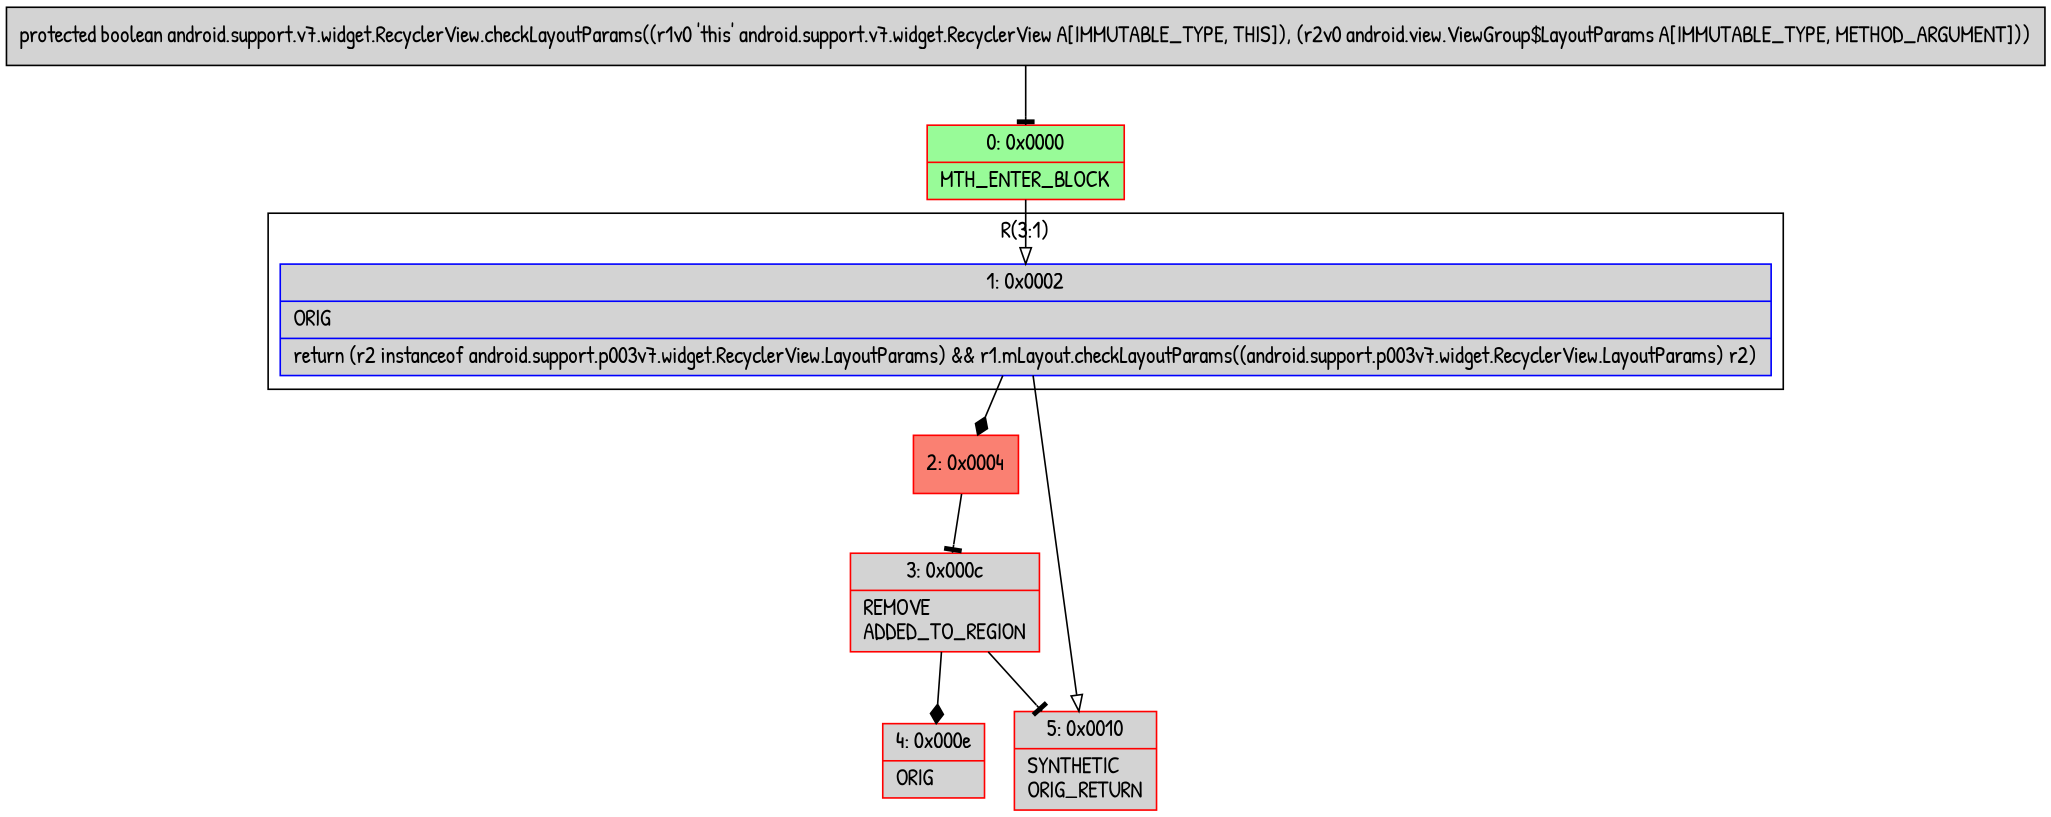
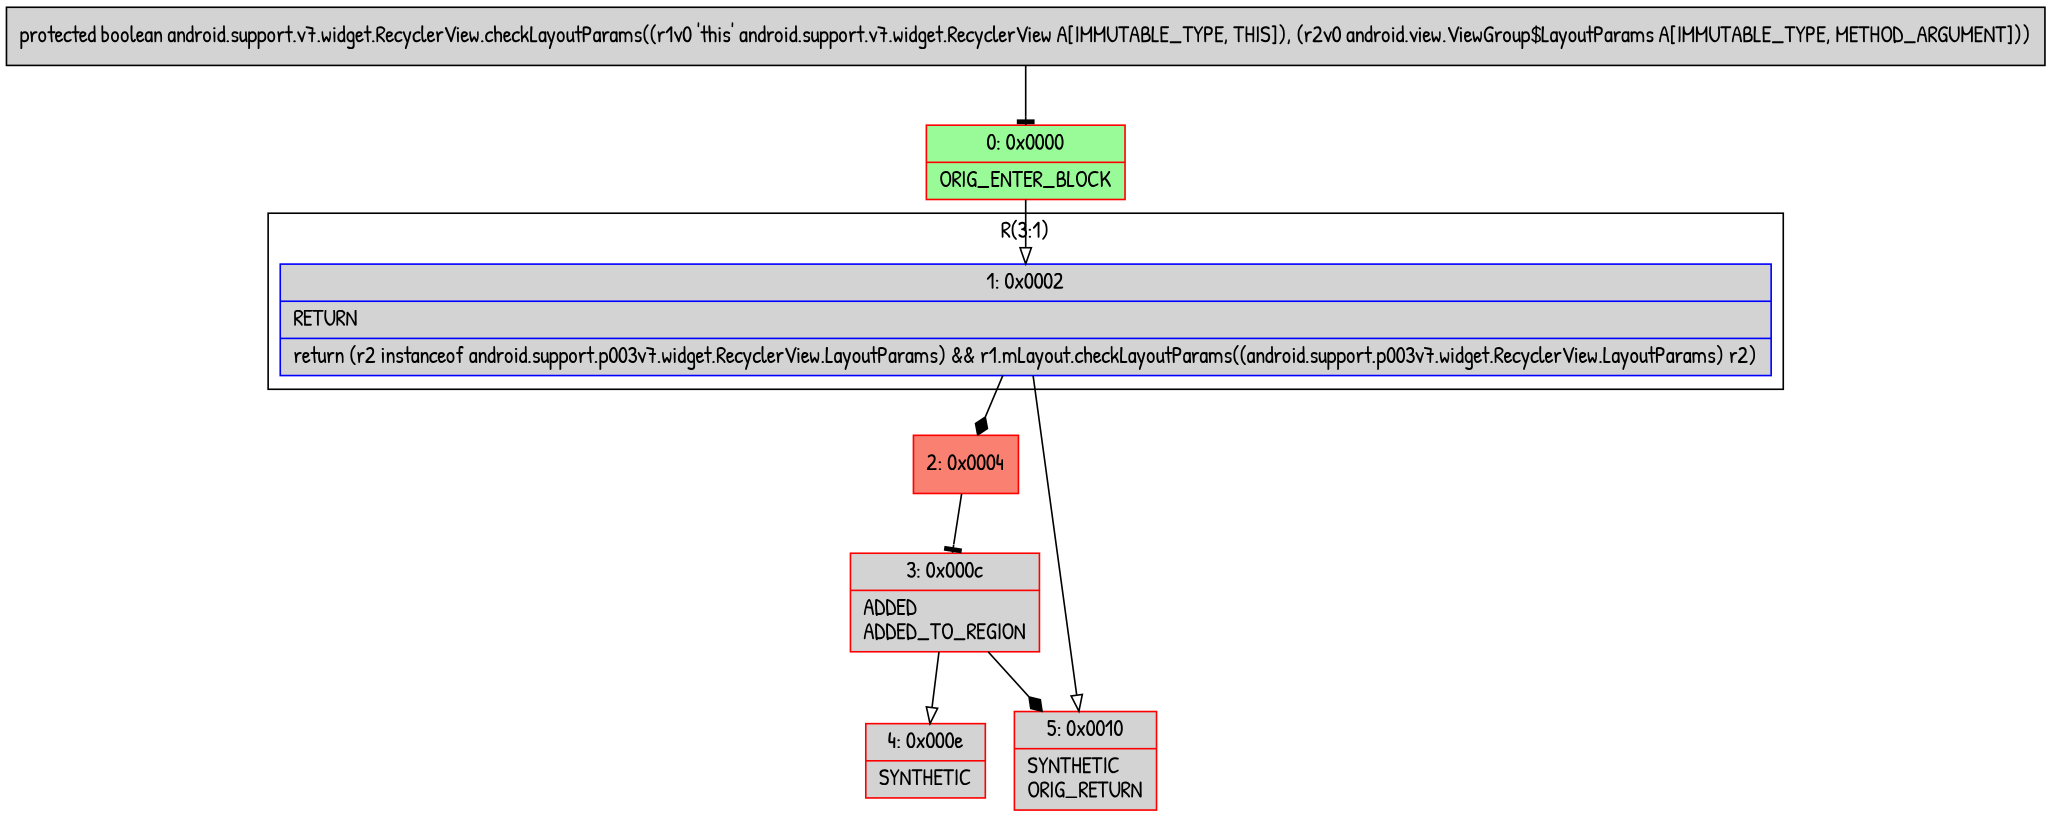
(1026, 180) -> (1026, 180)
(313, 319) -> (325, 319)
(897, 608) -> (891, 608)
(940, 678) -> (936, 680)
(1012, 678) -> (1009, 674)
(915, 779) -> (926, 779)
